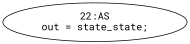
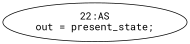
(95, 22) -> (95, 22)
